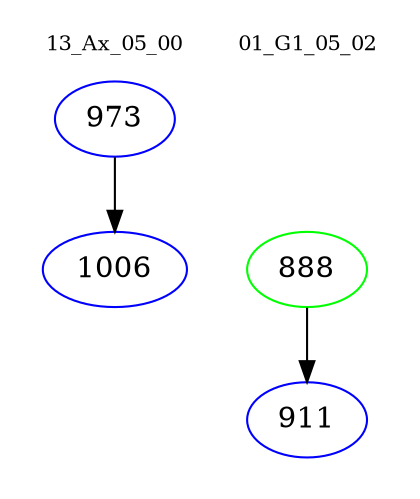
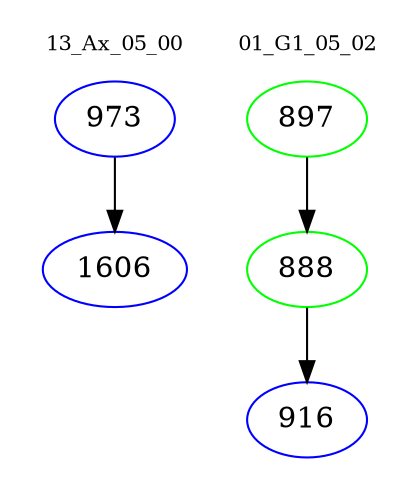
none -> (307, 119)
(115, 269) -> (115, 269)
(307, 420) -> (307, 420)
